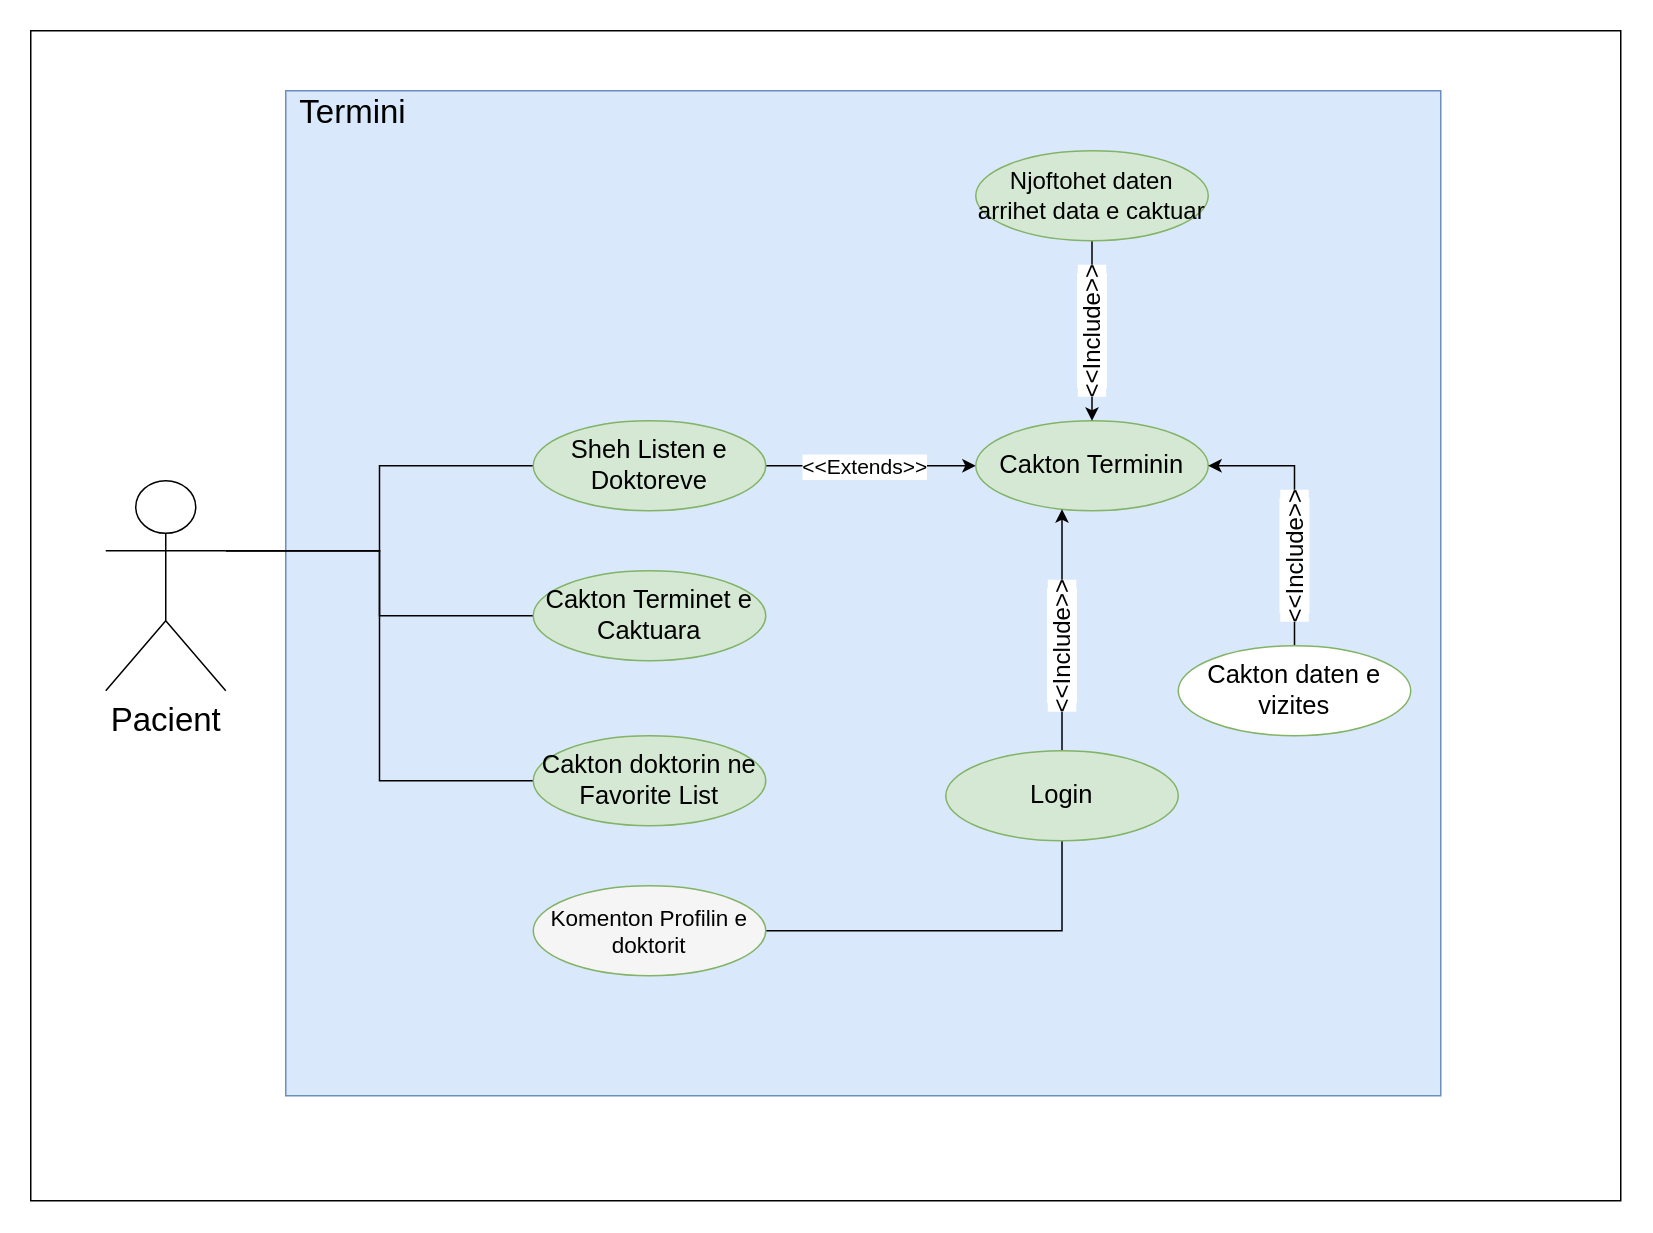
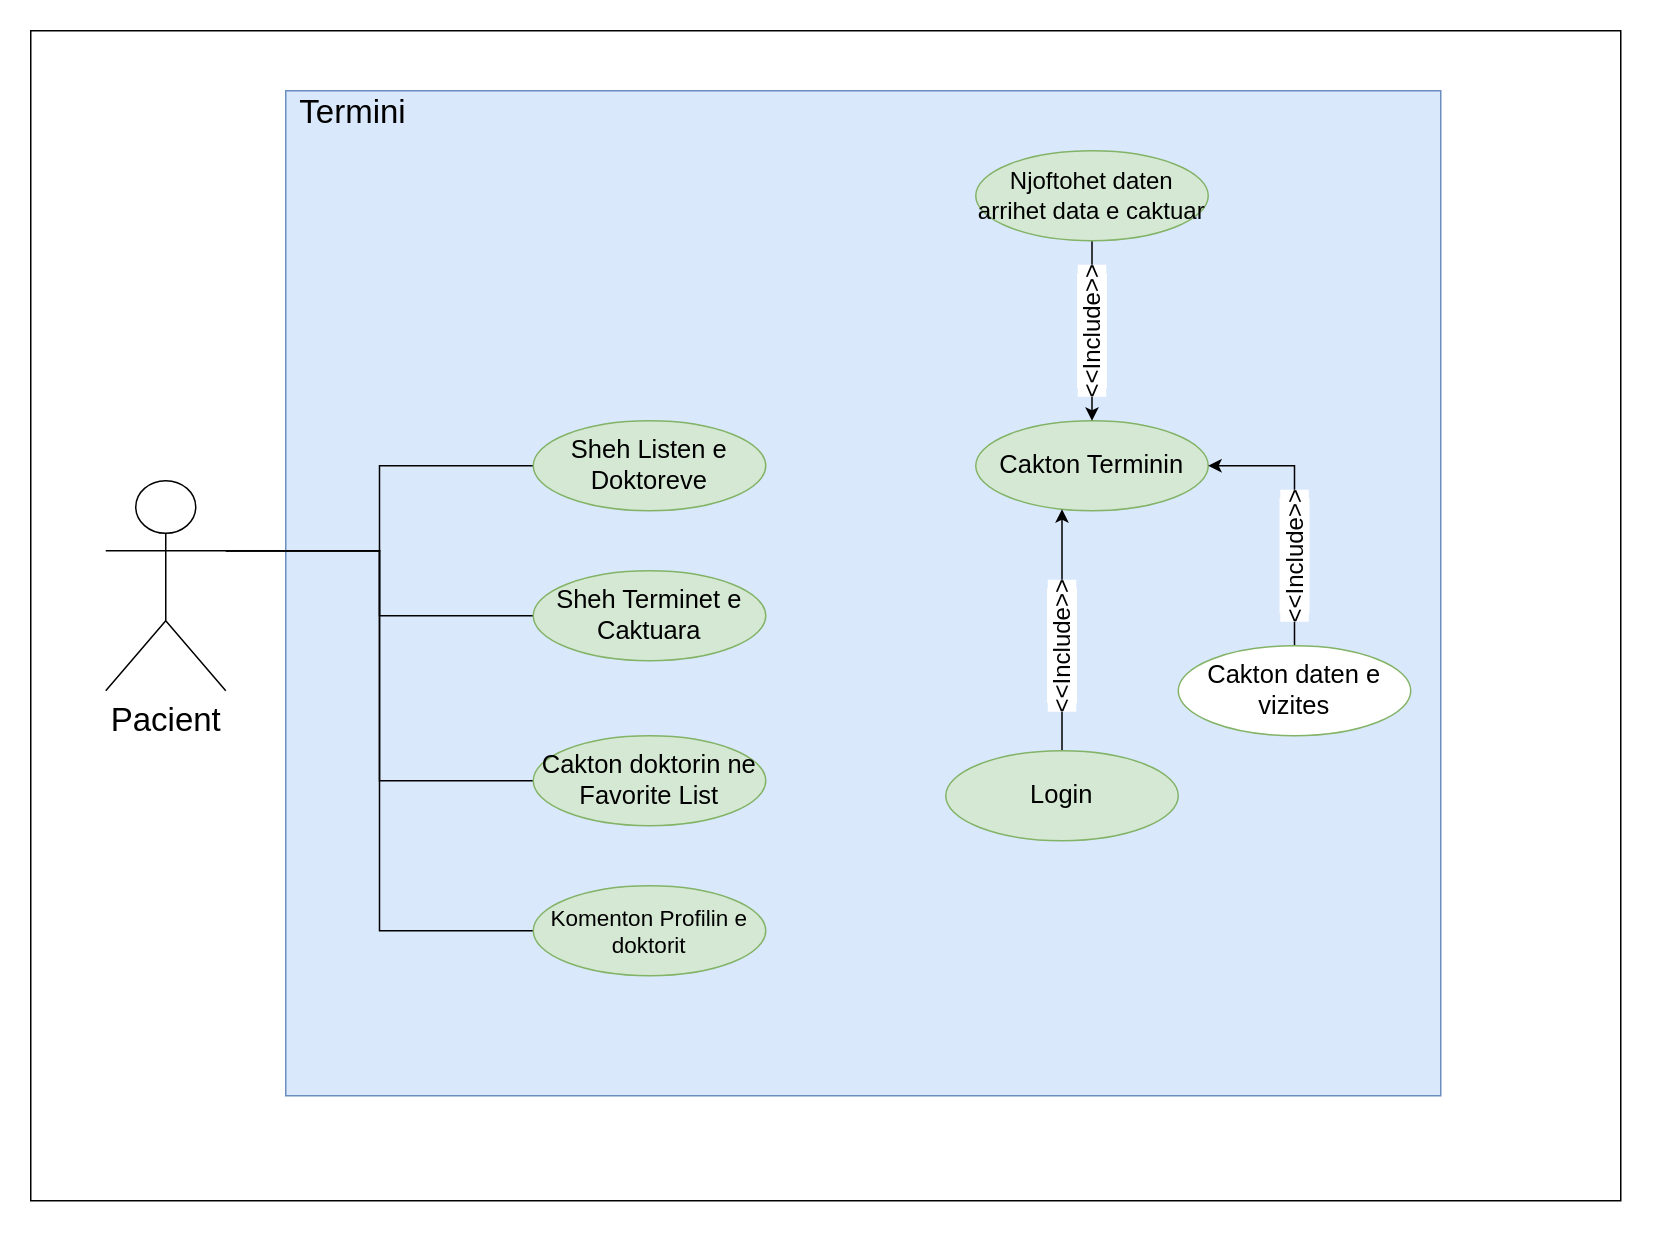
(866, 466) -> none
(650, 616) -> (650, 616)
(650, 931) -> (650, 931)
(959, 931) -> (383, 931)
